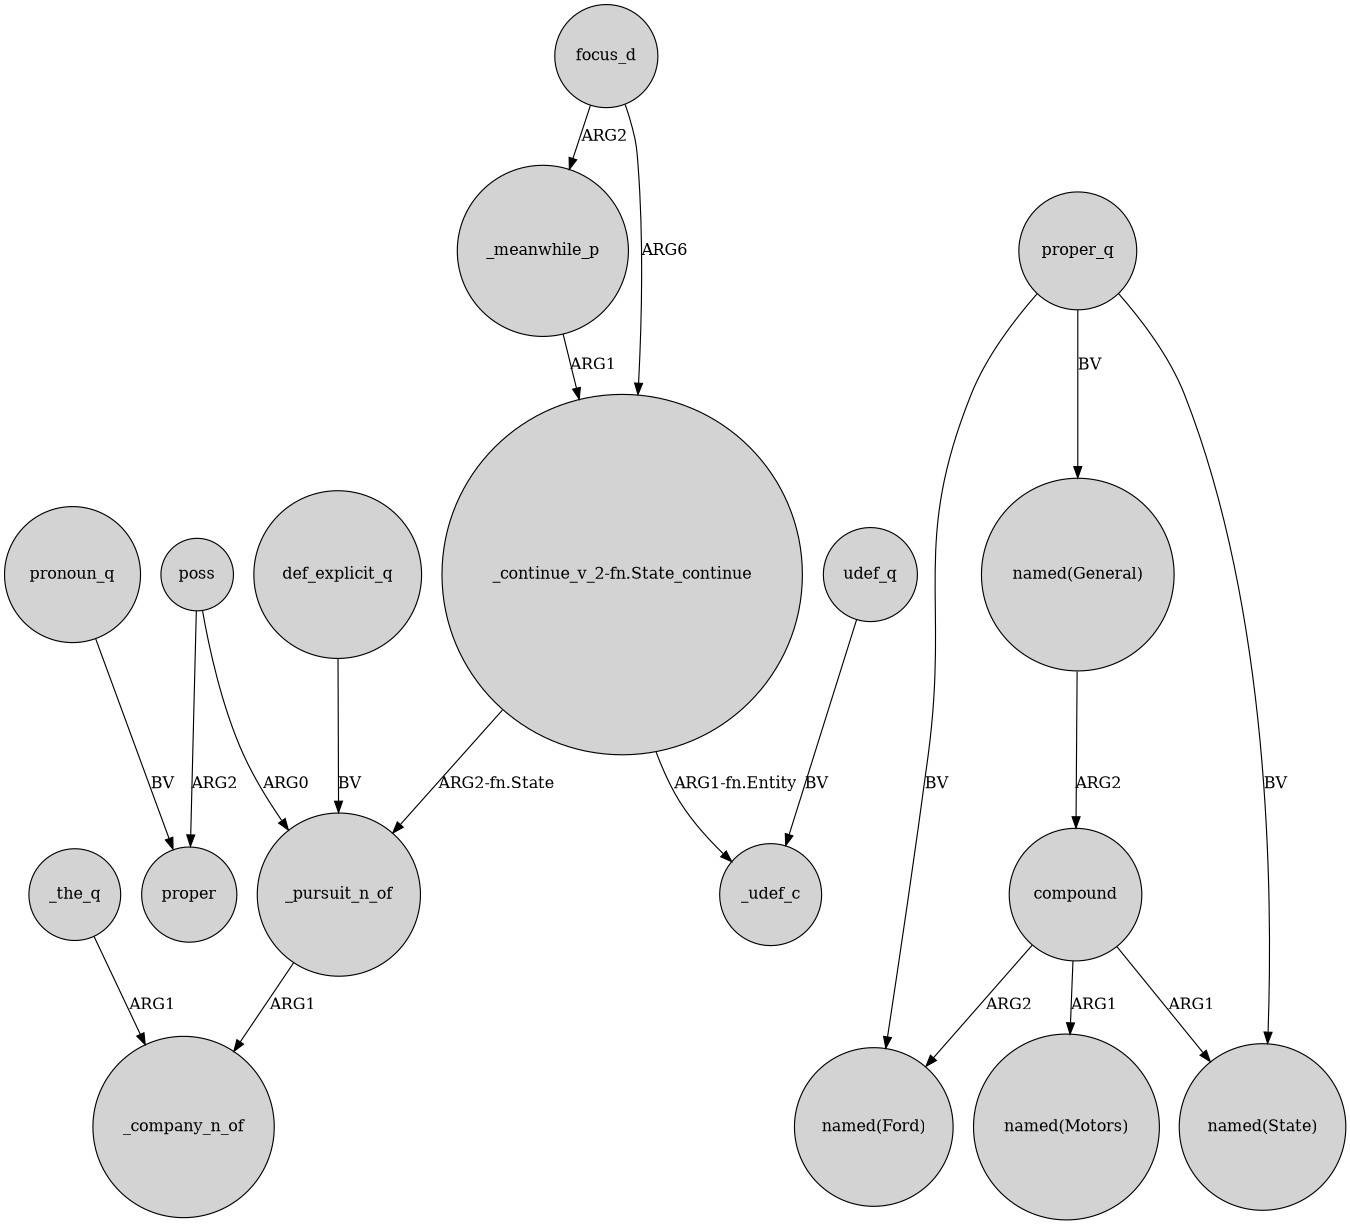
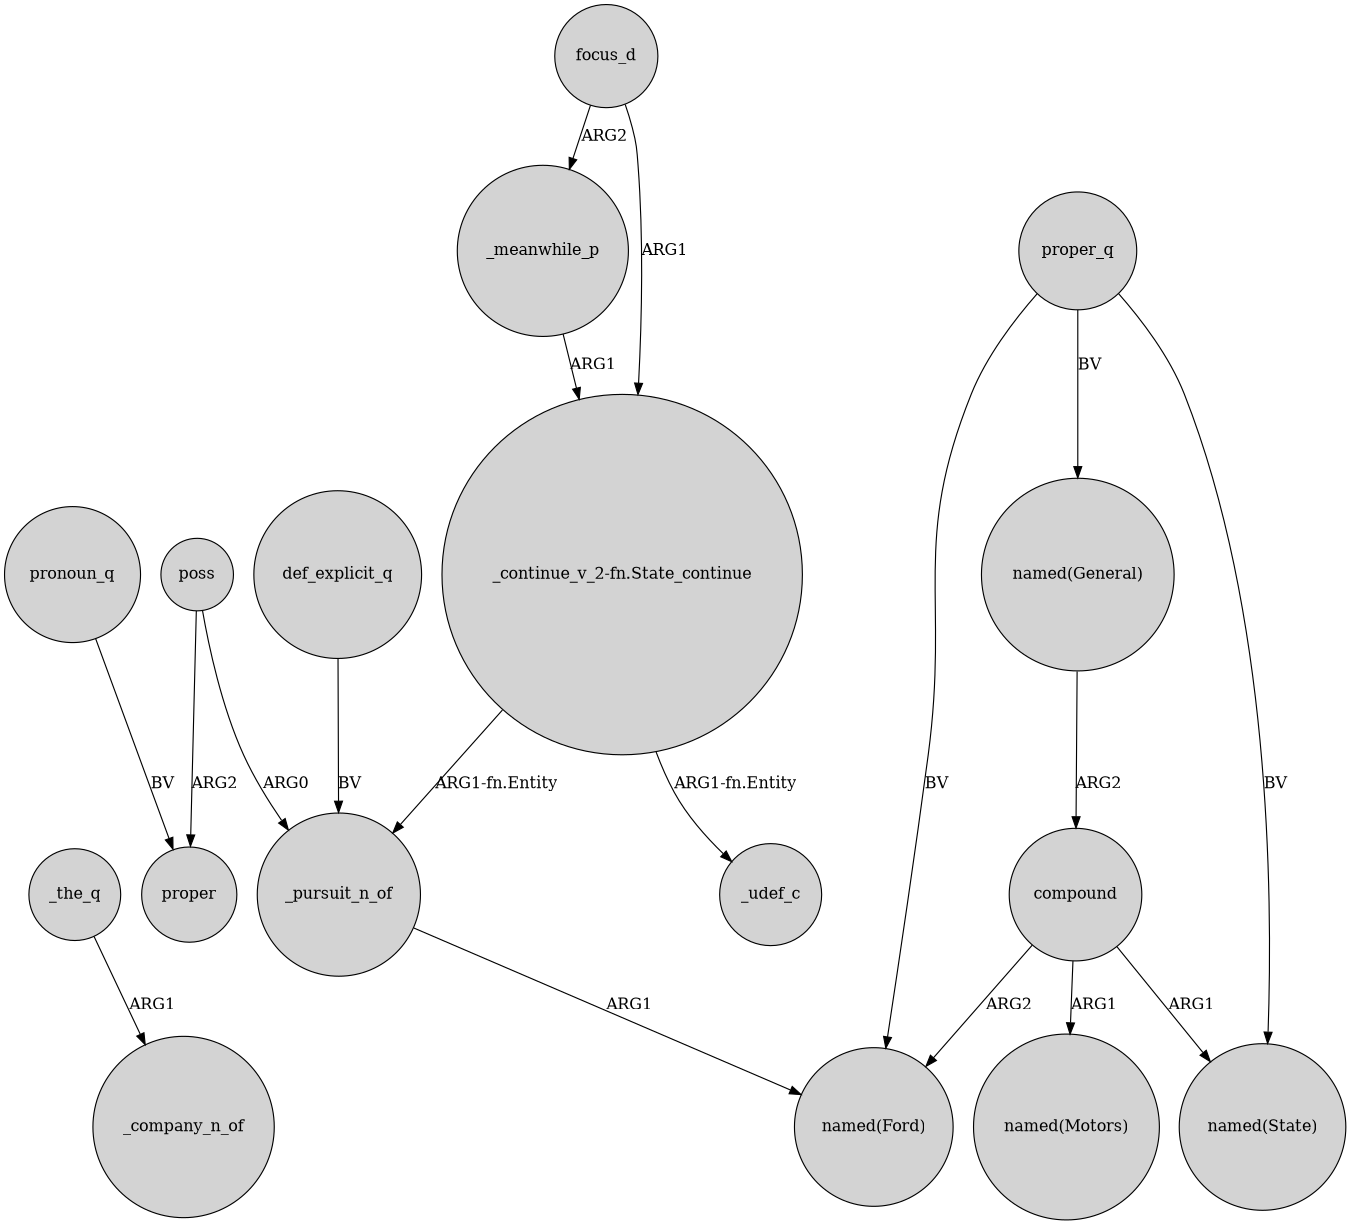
(665, 251) -> (665, 251)
(870, 575) -> none
(497, 784) -> (497, 784)
(267, 1002) -> (602, 1009)
